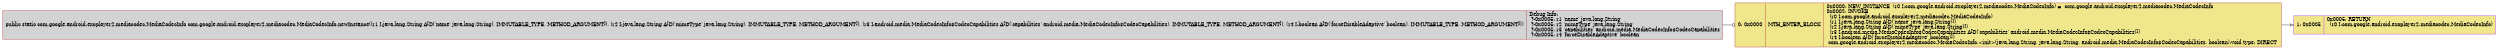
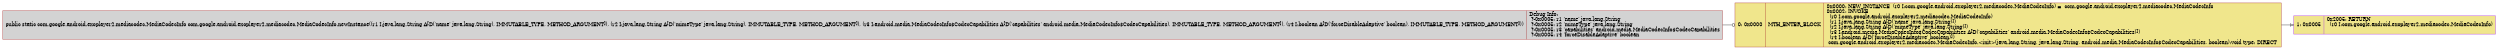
(2350, 20) -> (2350, 20)
